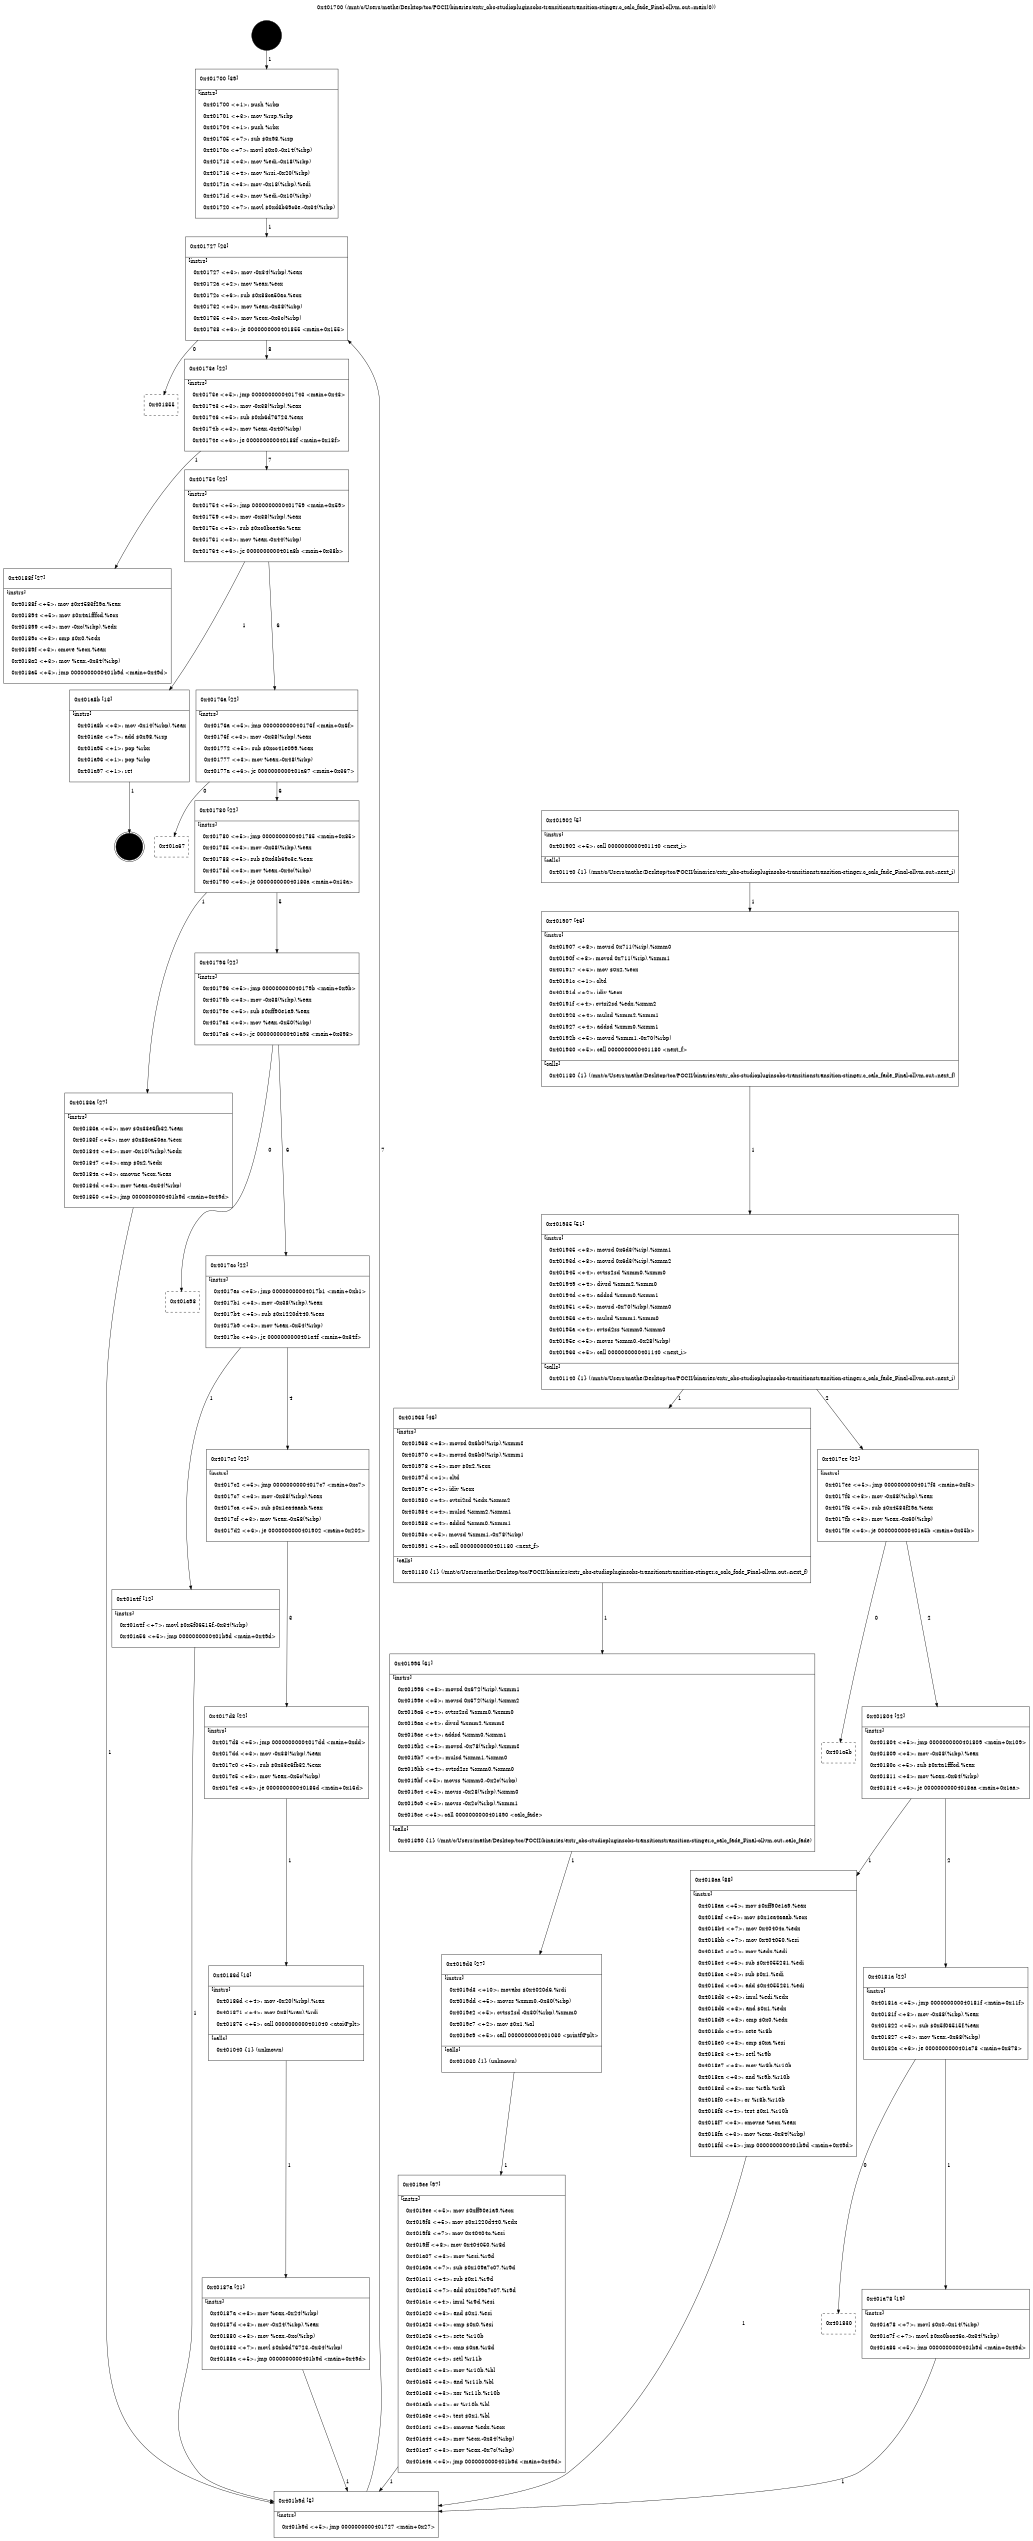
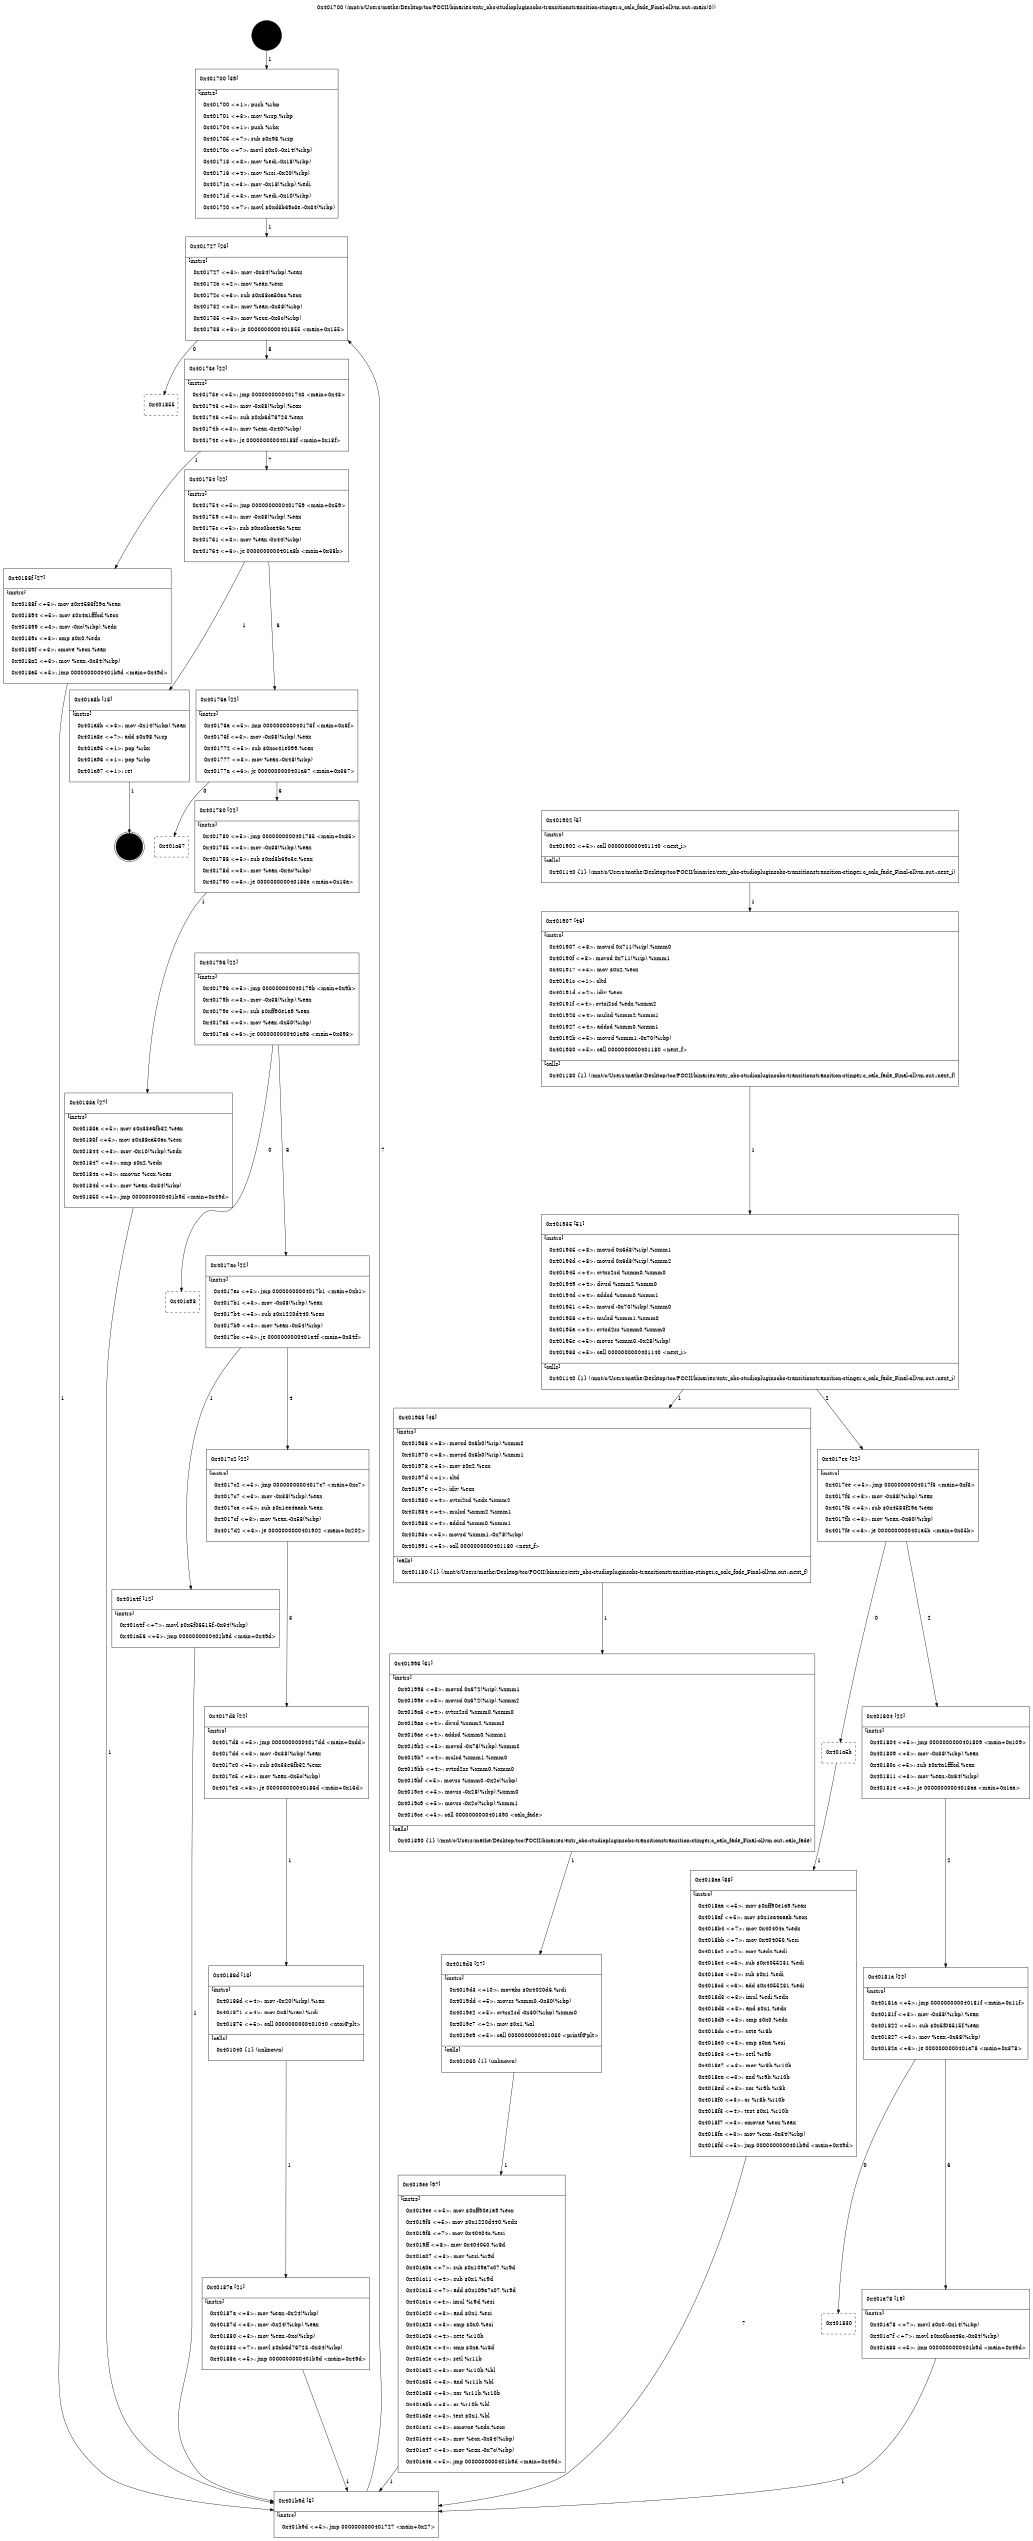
(277, 921) -> none
none -> (59, 1671)
(884, 1835) -> (826, 1815)
(948, 2166) -> (948, 2166)
(743, 2324) -> (743, 2324)
